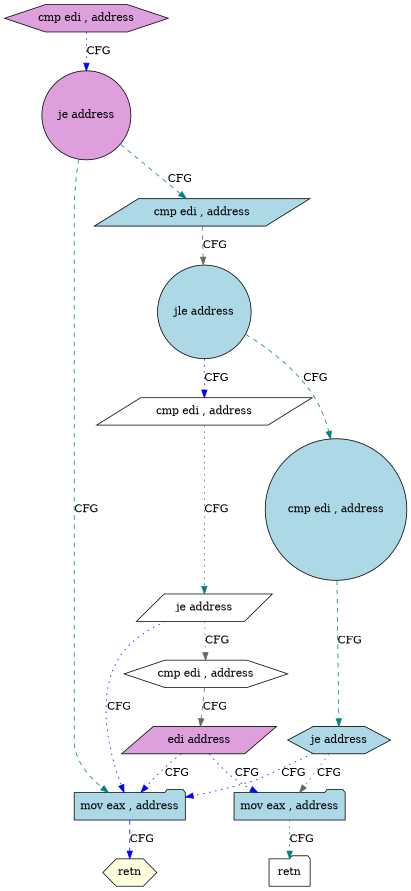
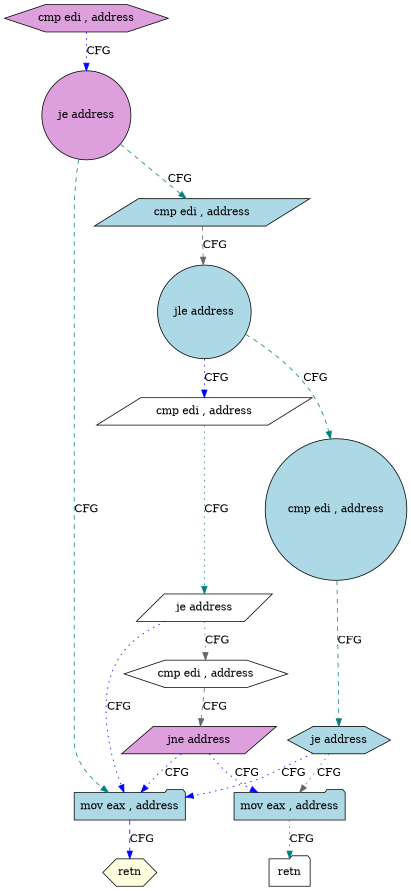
(199, 740) -> (199, 740)
